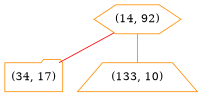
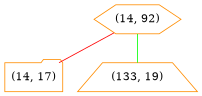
(34, 77) -> (34, 77)
(138, 77) -> (138, 77)
